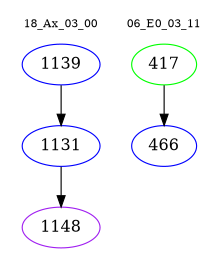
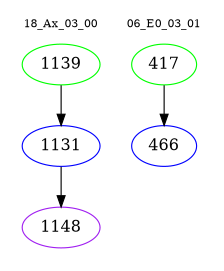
(164, 24) -> (164, 24)
(61, 65) -> (61, 65)
